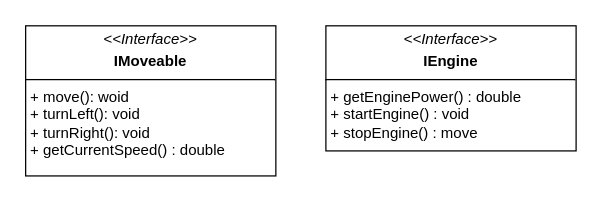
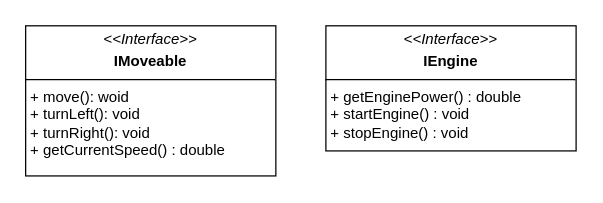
(429, 71) -> (429, 71)
